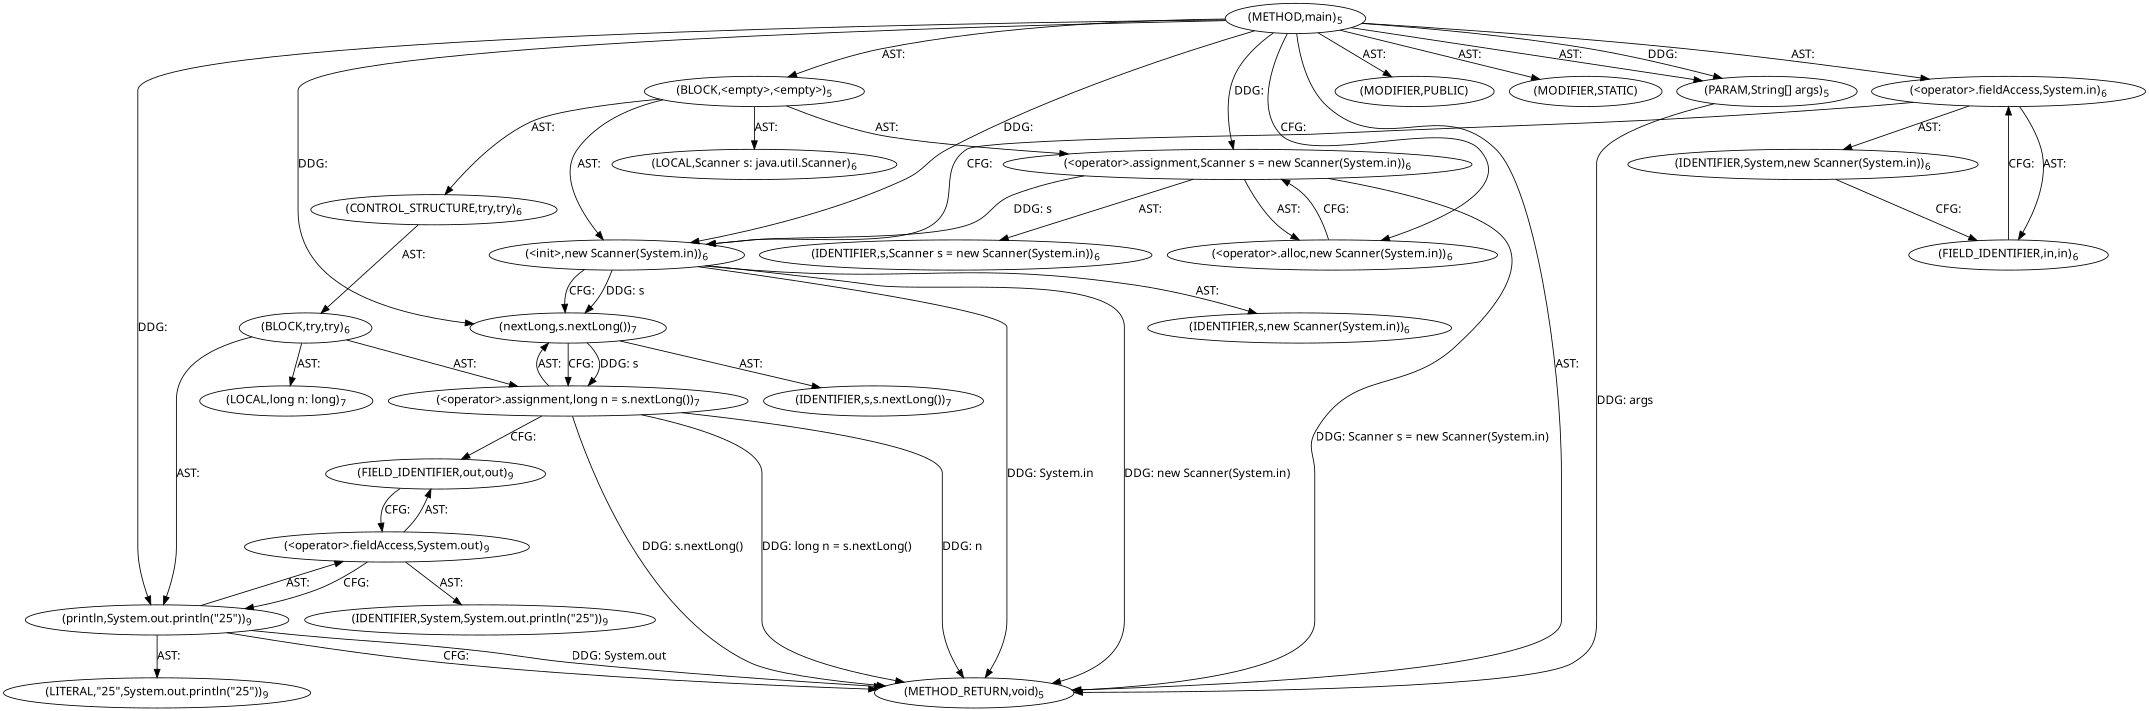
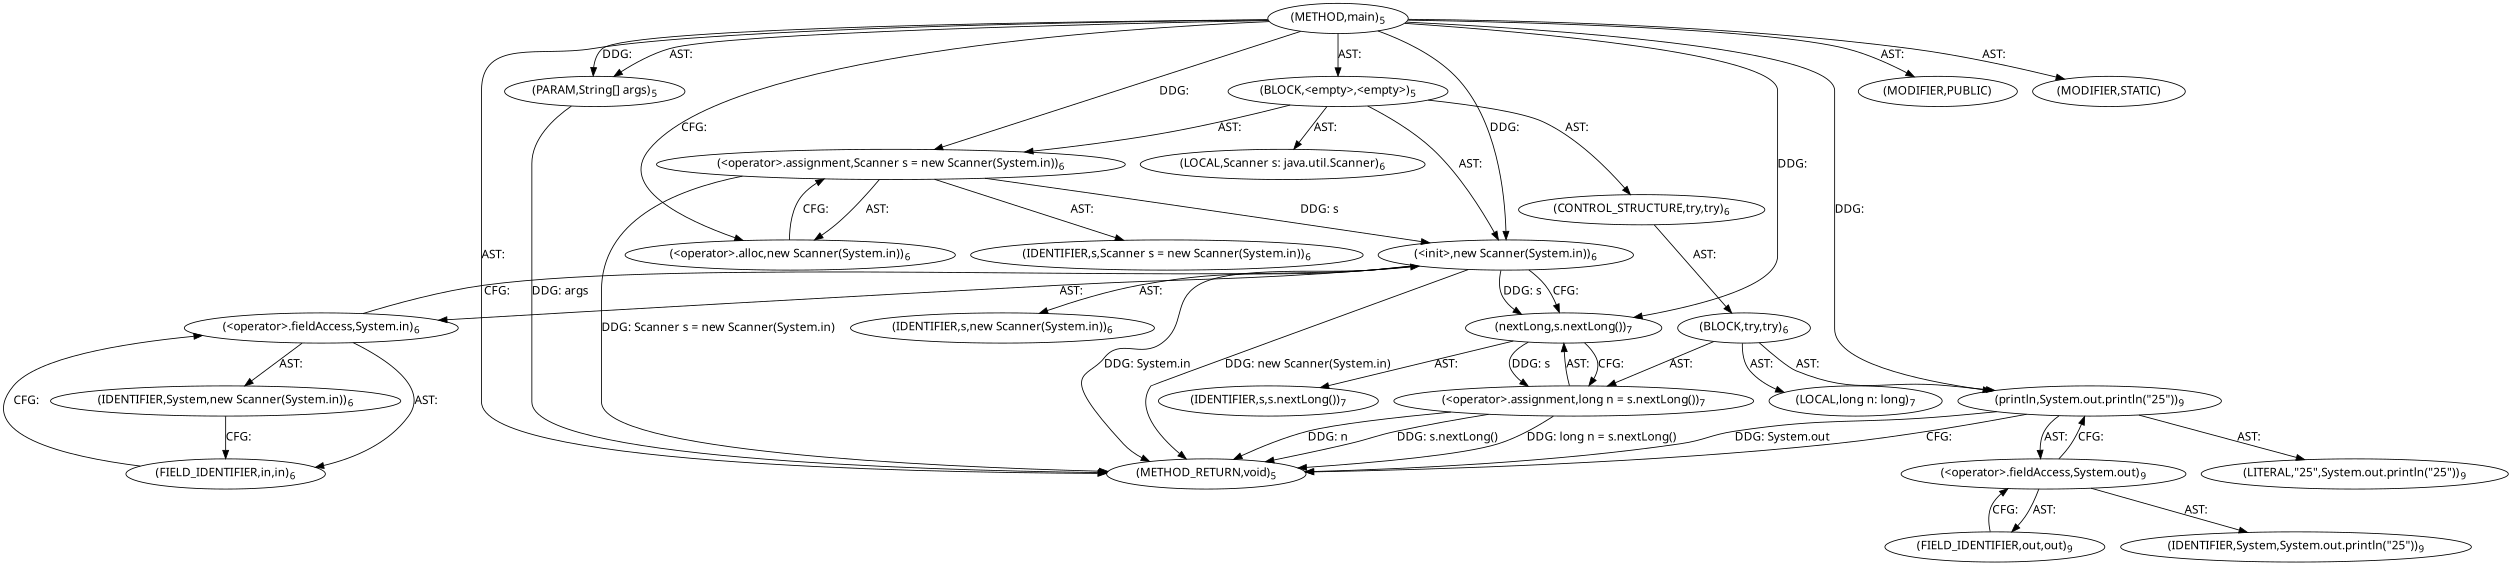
(1642, 44) -> (932, 292)
(505, 436) -> none
